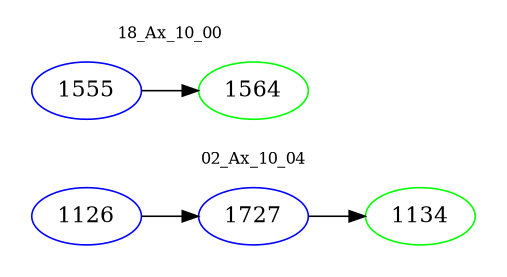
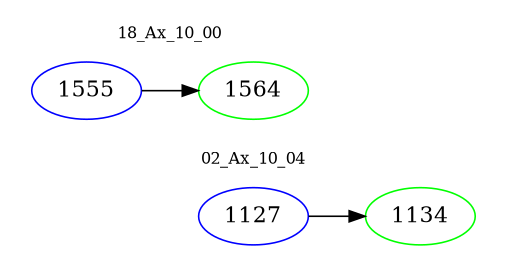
(87, 216) -> none
(253, 216) -> (253, 216)
